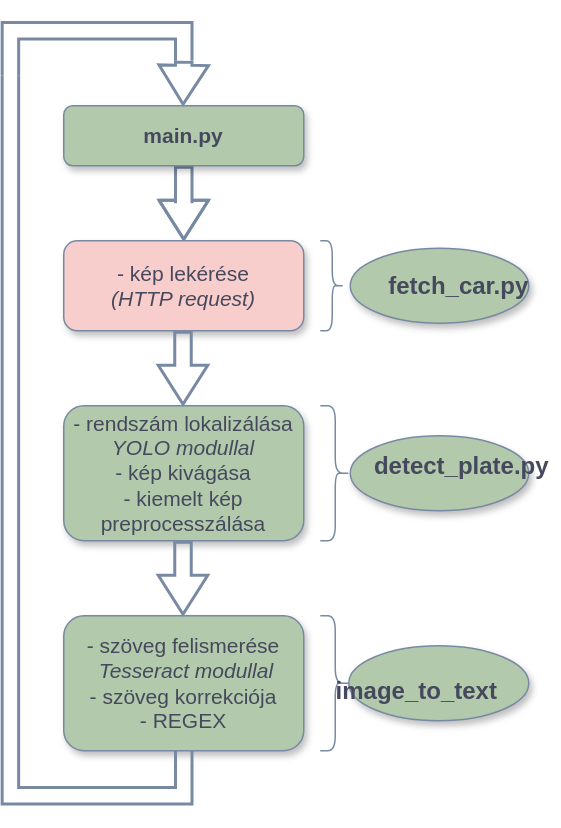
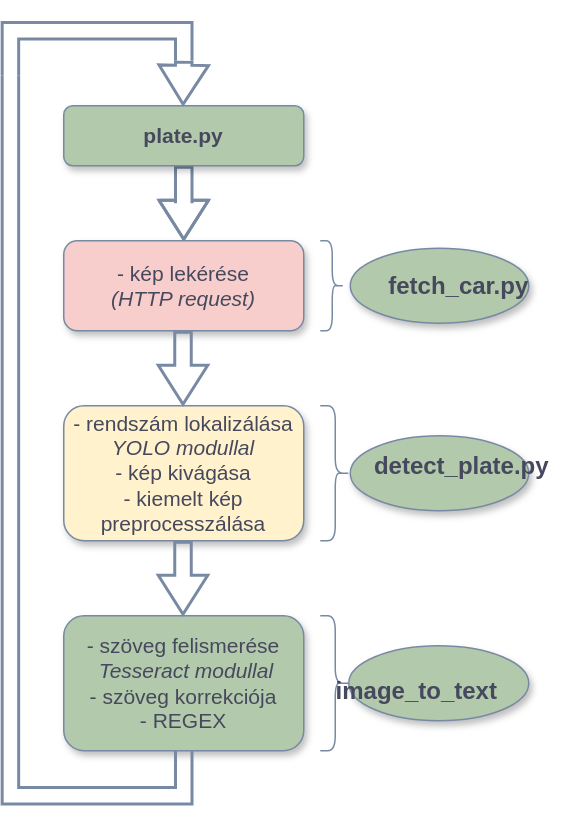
(184, 136) -> (184, 136)
(184, 473) -> (184, 473)
